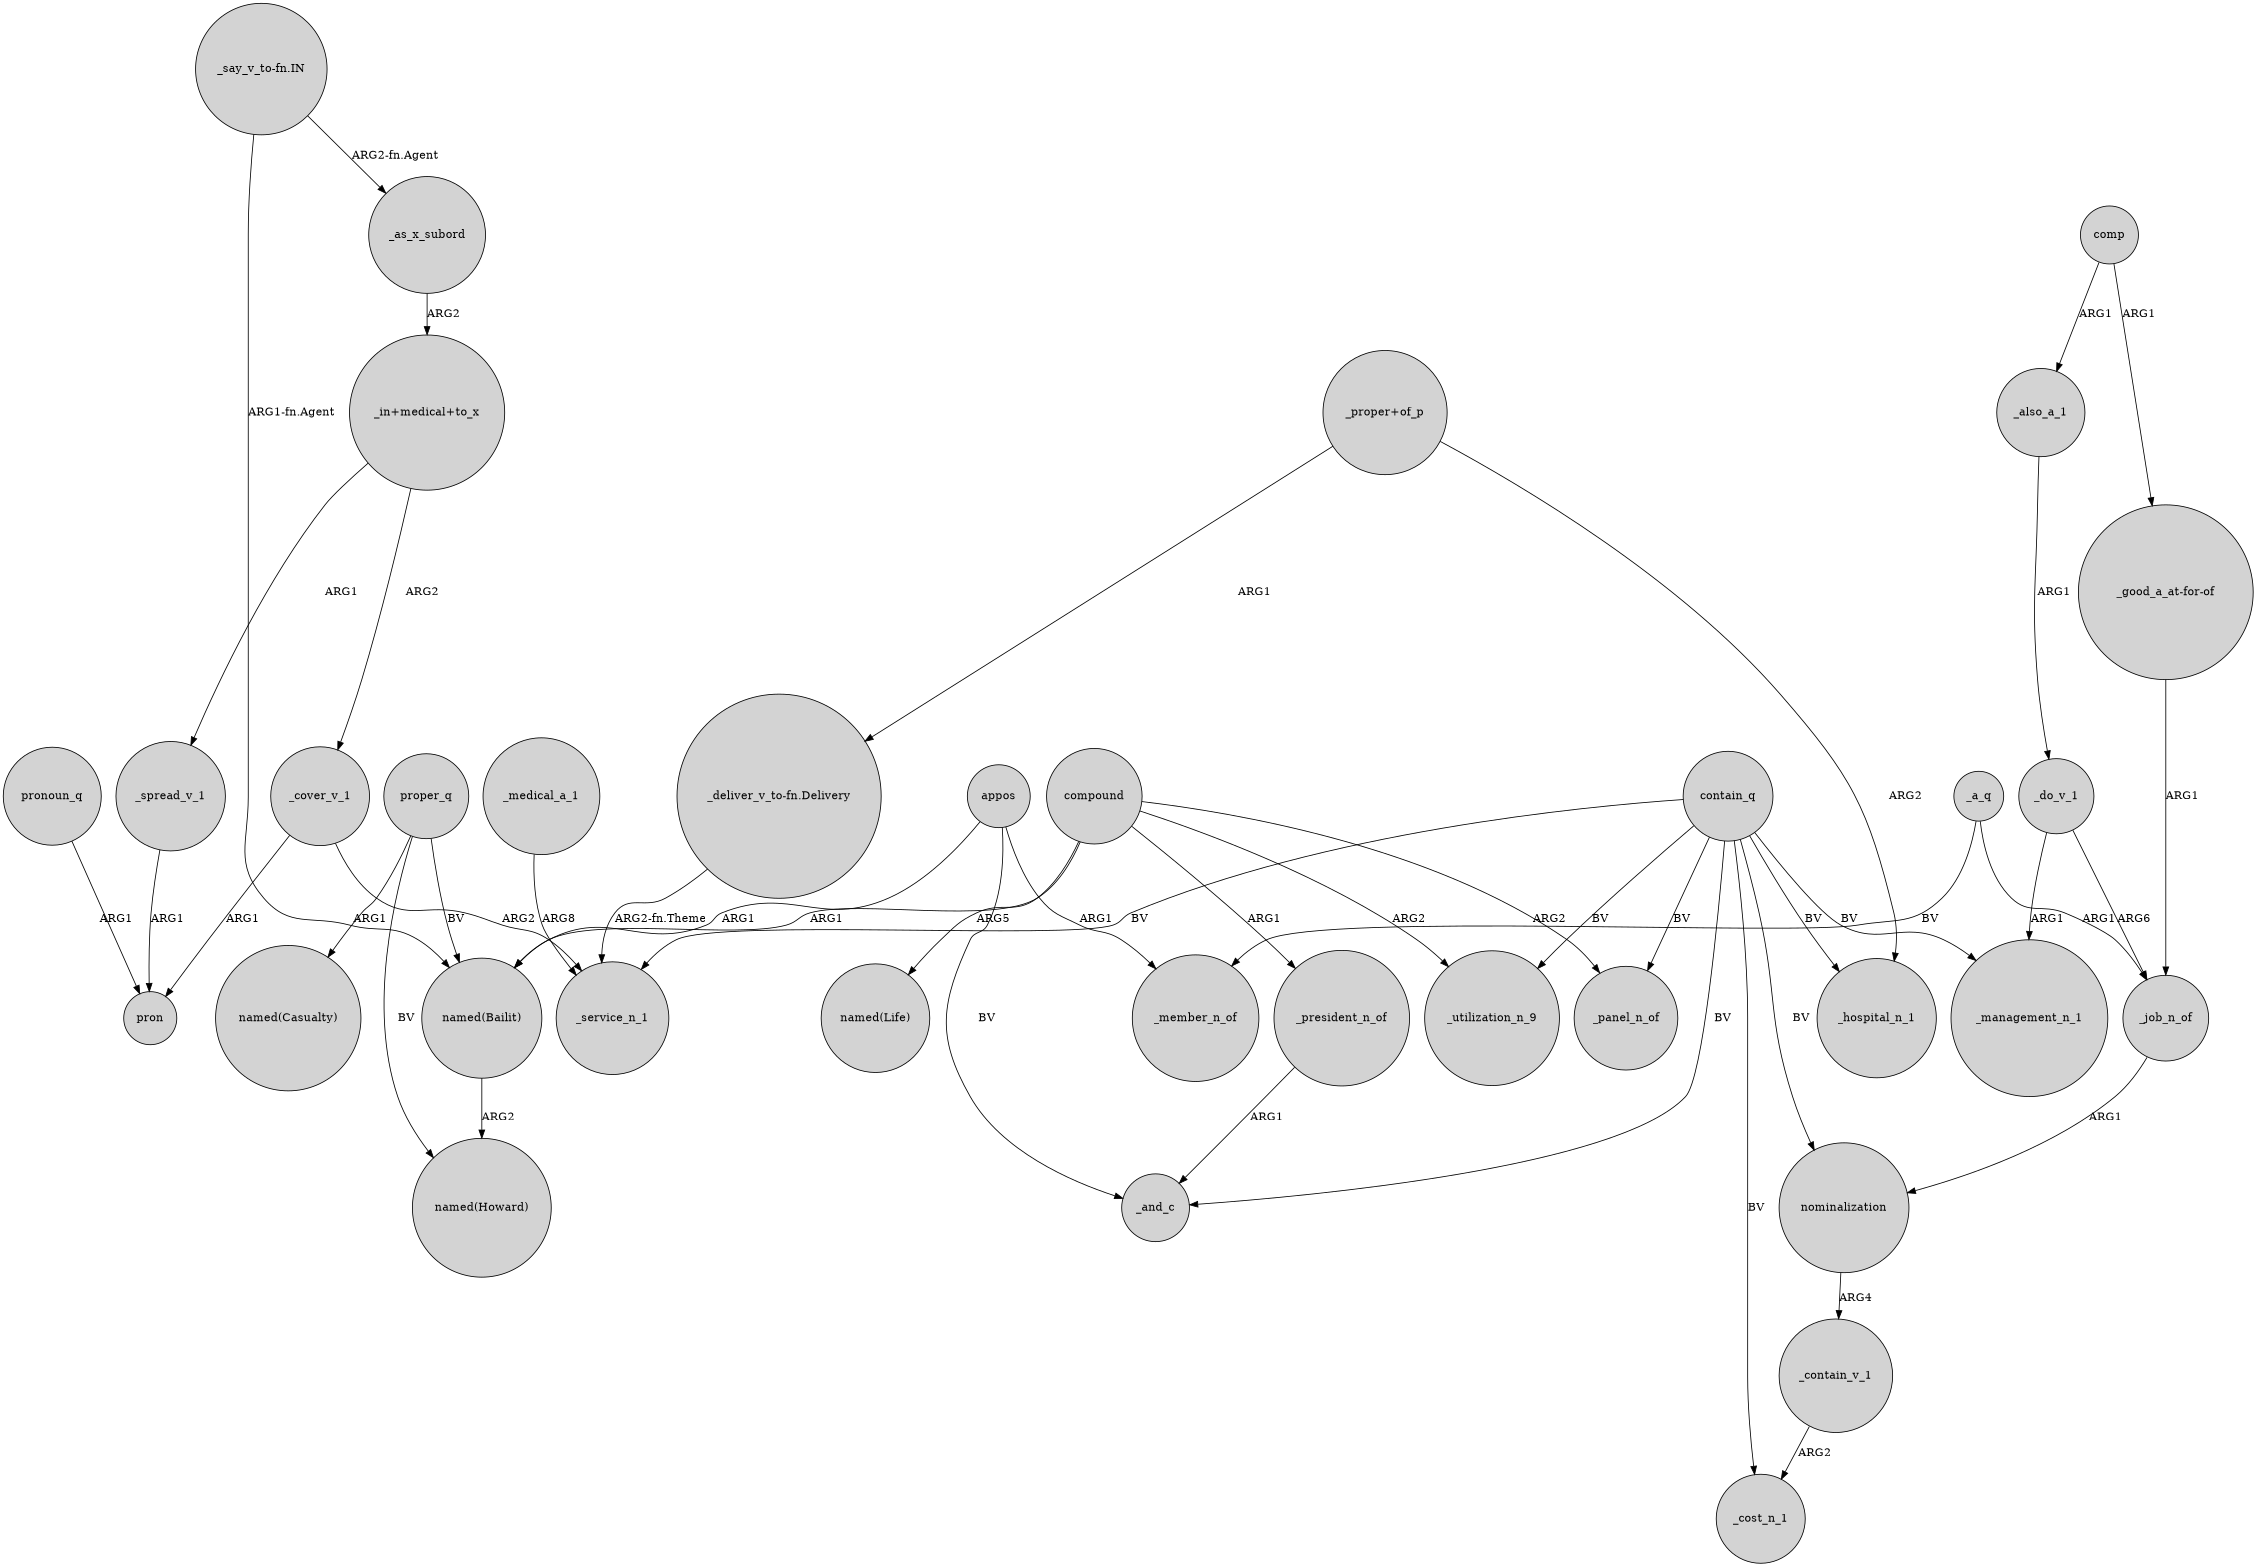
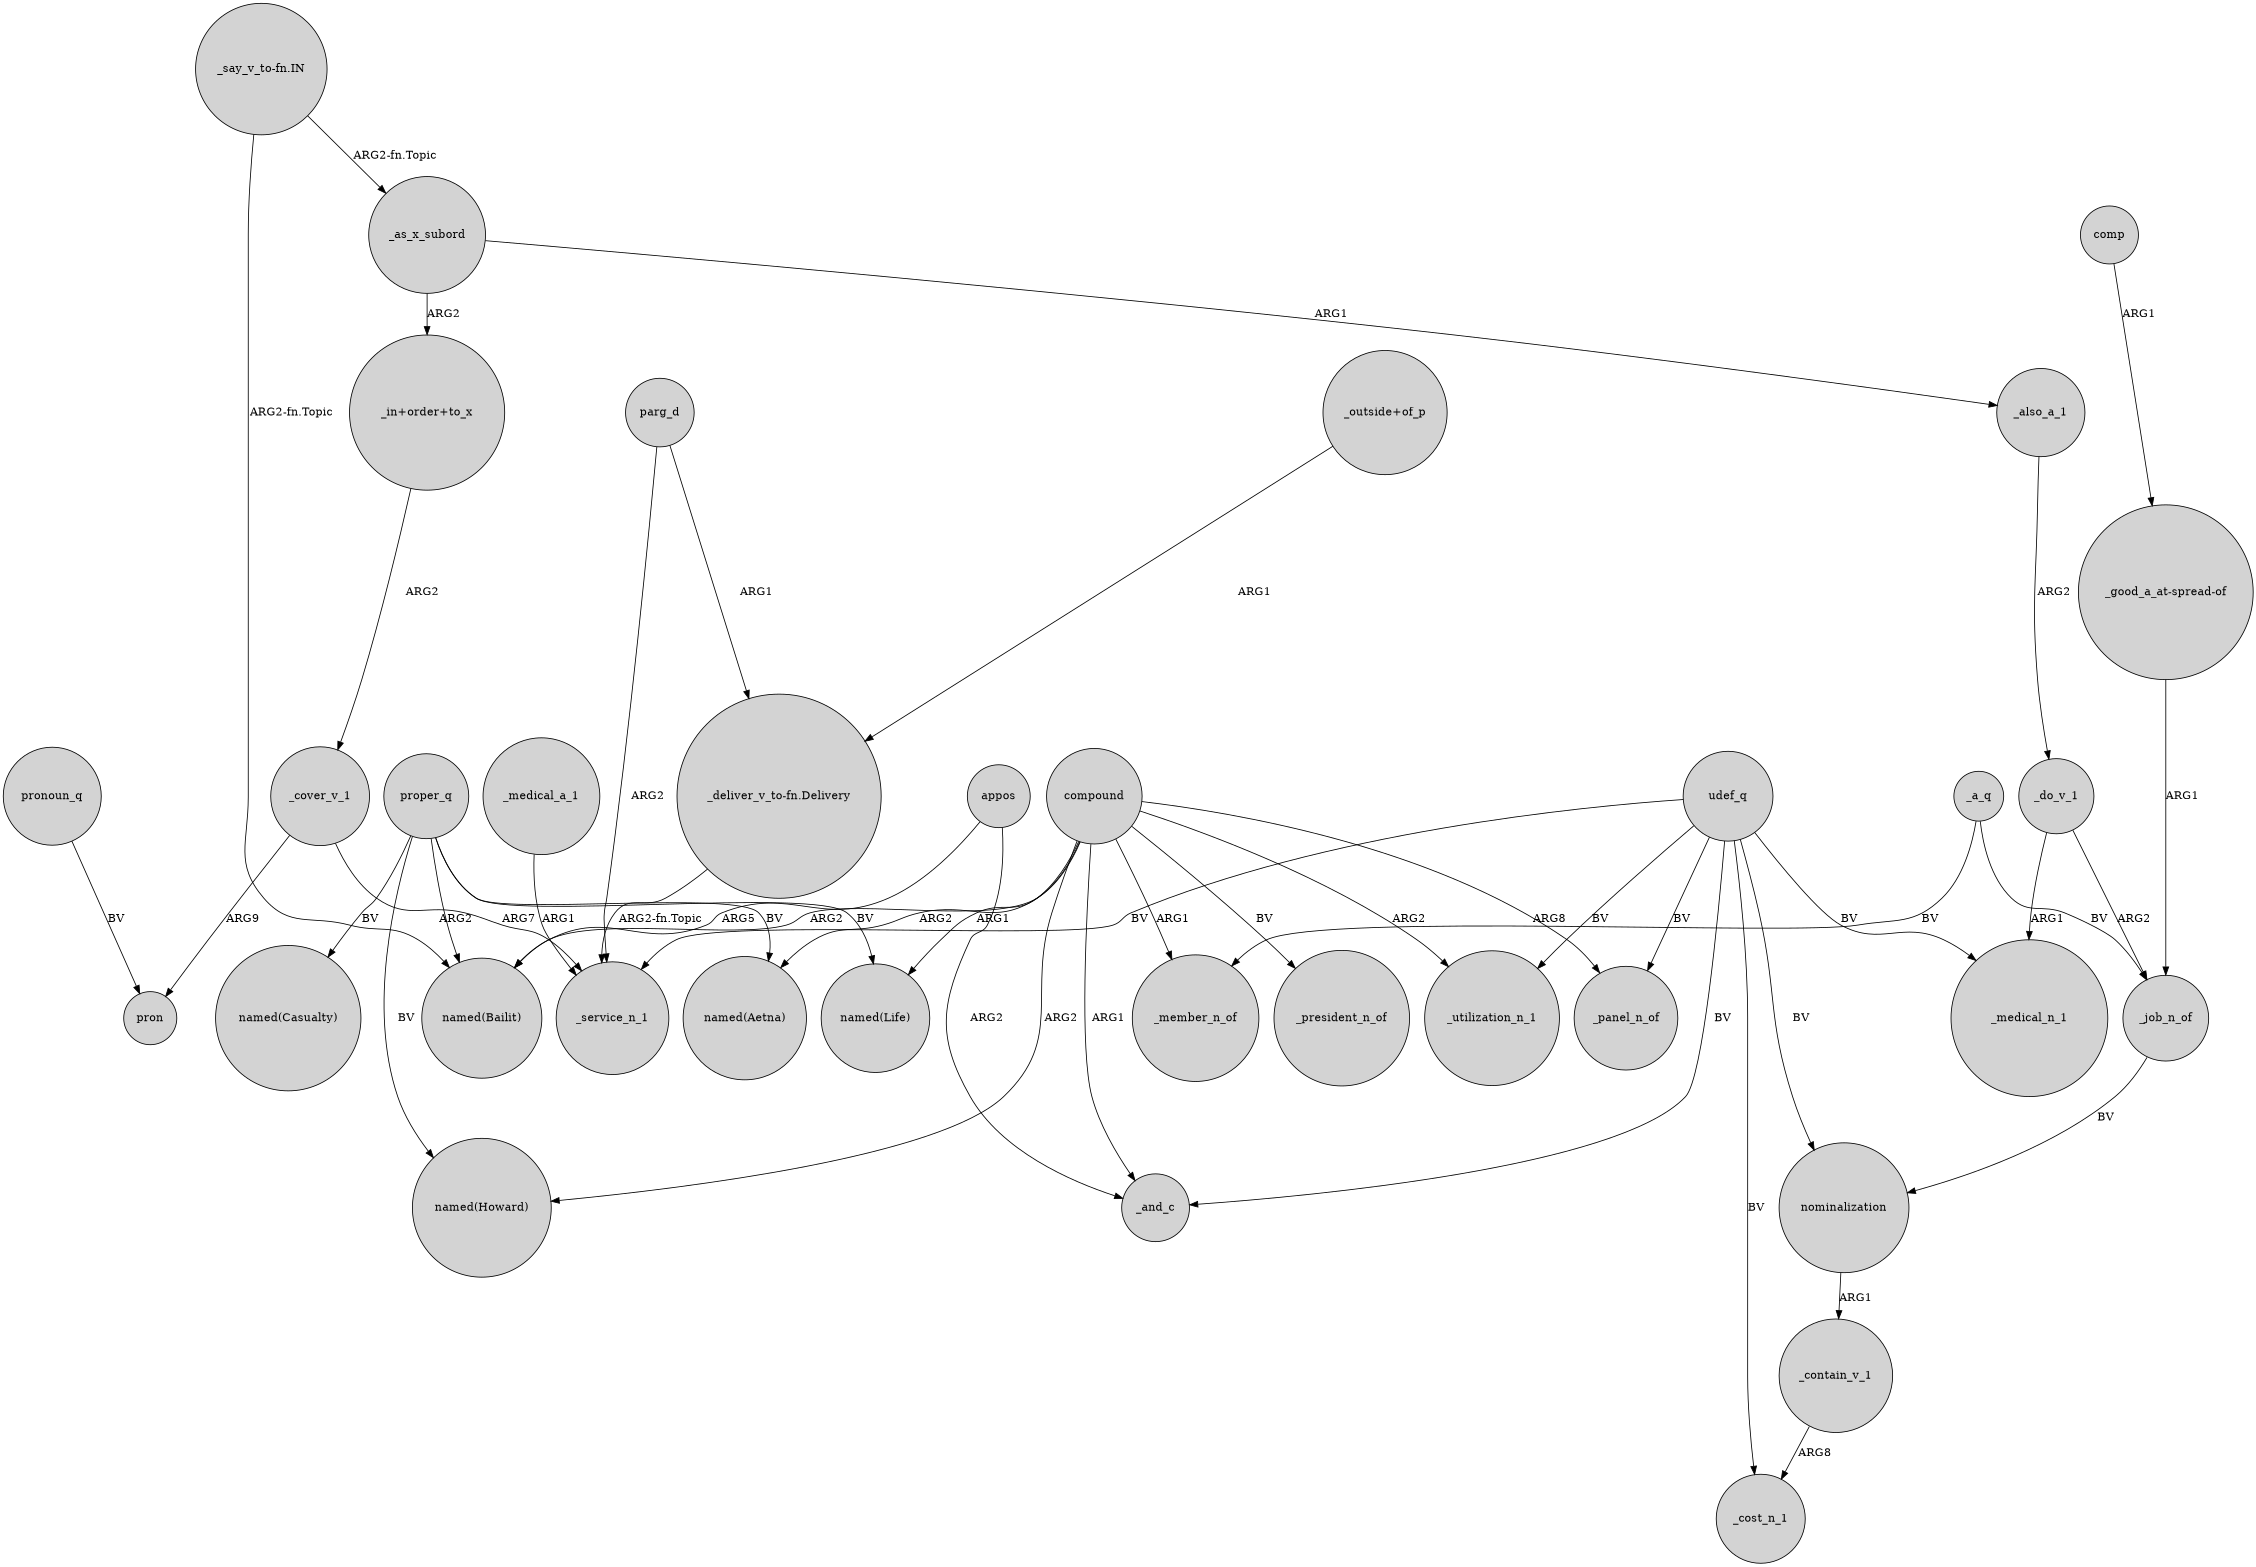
(395, 156) -> (395, 156)
(2079, 313) -> (1238, 312)
(292, 413) -> (292, 413)
(427, 413) -> (427, 413)
none -> (660, 413)
(1385, 413) -> (1385, 413)
(2054, 592) -> (2054, 592)
(2166, 592) -> (2166, 592)
(171, 796) -> none
(1728, 796) -> (1728, 796)
none -> (650, 905)
(1059, 915) -> (1143, 895)
(116, 919) -> (116, 919)
(243, 919) -> (243, 919)
(370, 919) -> (370, 919)
(456, 919) -> (456, 919)
(519, 919) -> (519, 919)
(559, 919) -> (559, 919)
(661, 919) -> (661, 919)
(739, 919) -> (739, 919)
(827, 919) -> (827, 919)
(993, 919) -> (993, 919)
(1265, 919) -> (1265, 919)
(1550, 919) -> (1550, 919)
(2099, 919) -> (2099, 919)
(2134, 919) -> (2134, 919)
none -> (745, 1018)
(987, 1018) -> (987, 1018)
(1492, 1018) -> (1492, 1018)
(1877, 1018) -> none
(2029, 1018) -> (2029, 1018)
(482, 1104) -> (919, 1138)
(2106, 1117) -> (2106, 1117)
(1240, 1122) -> (1085, 1014)
(1856, 1298) -> (1856, 1298)
(1815, 1453) -> (1815, 1453)
